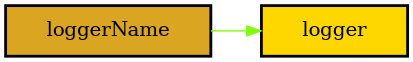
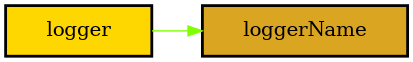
(229, 31) -> (170, 31)
